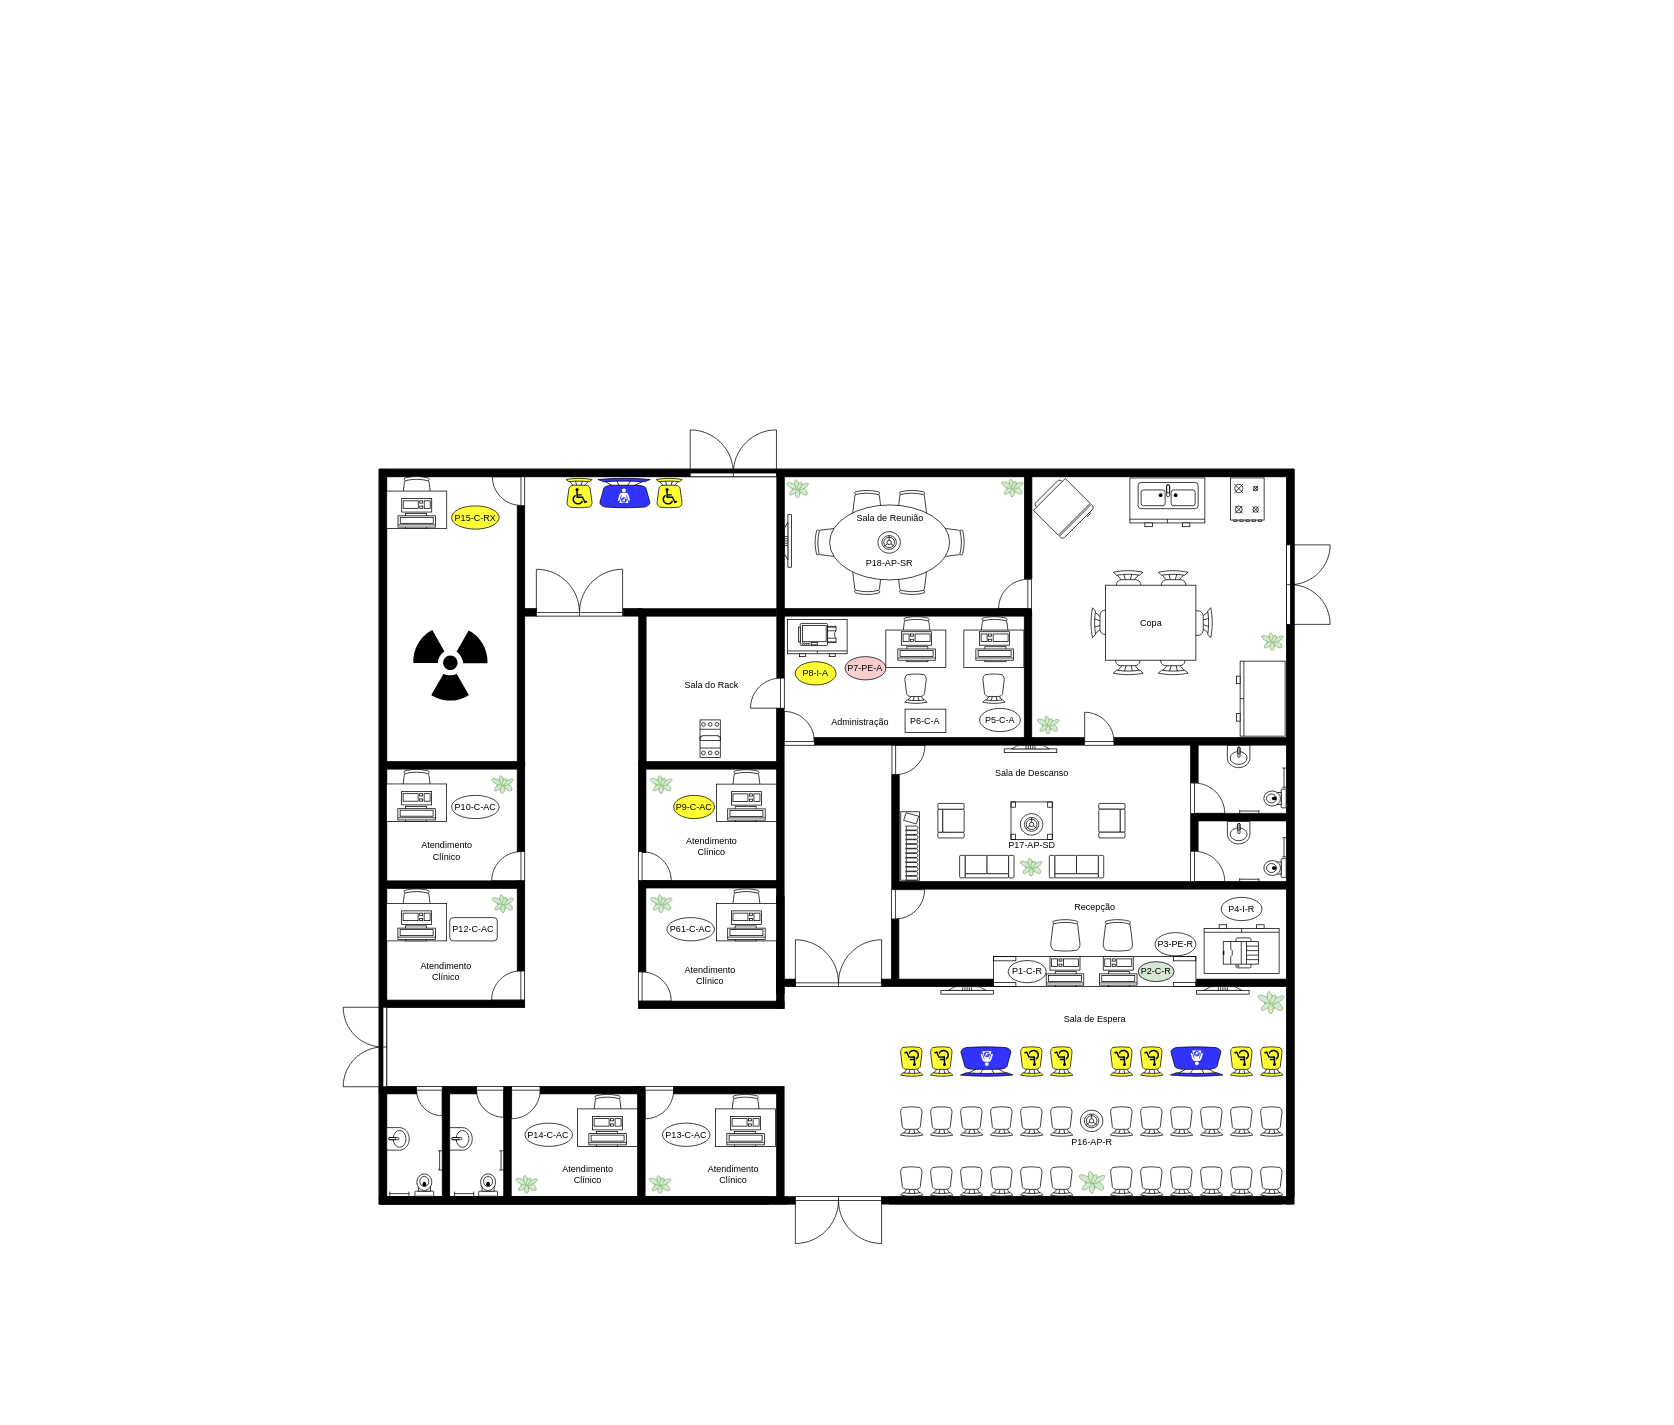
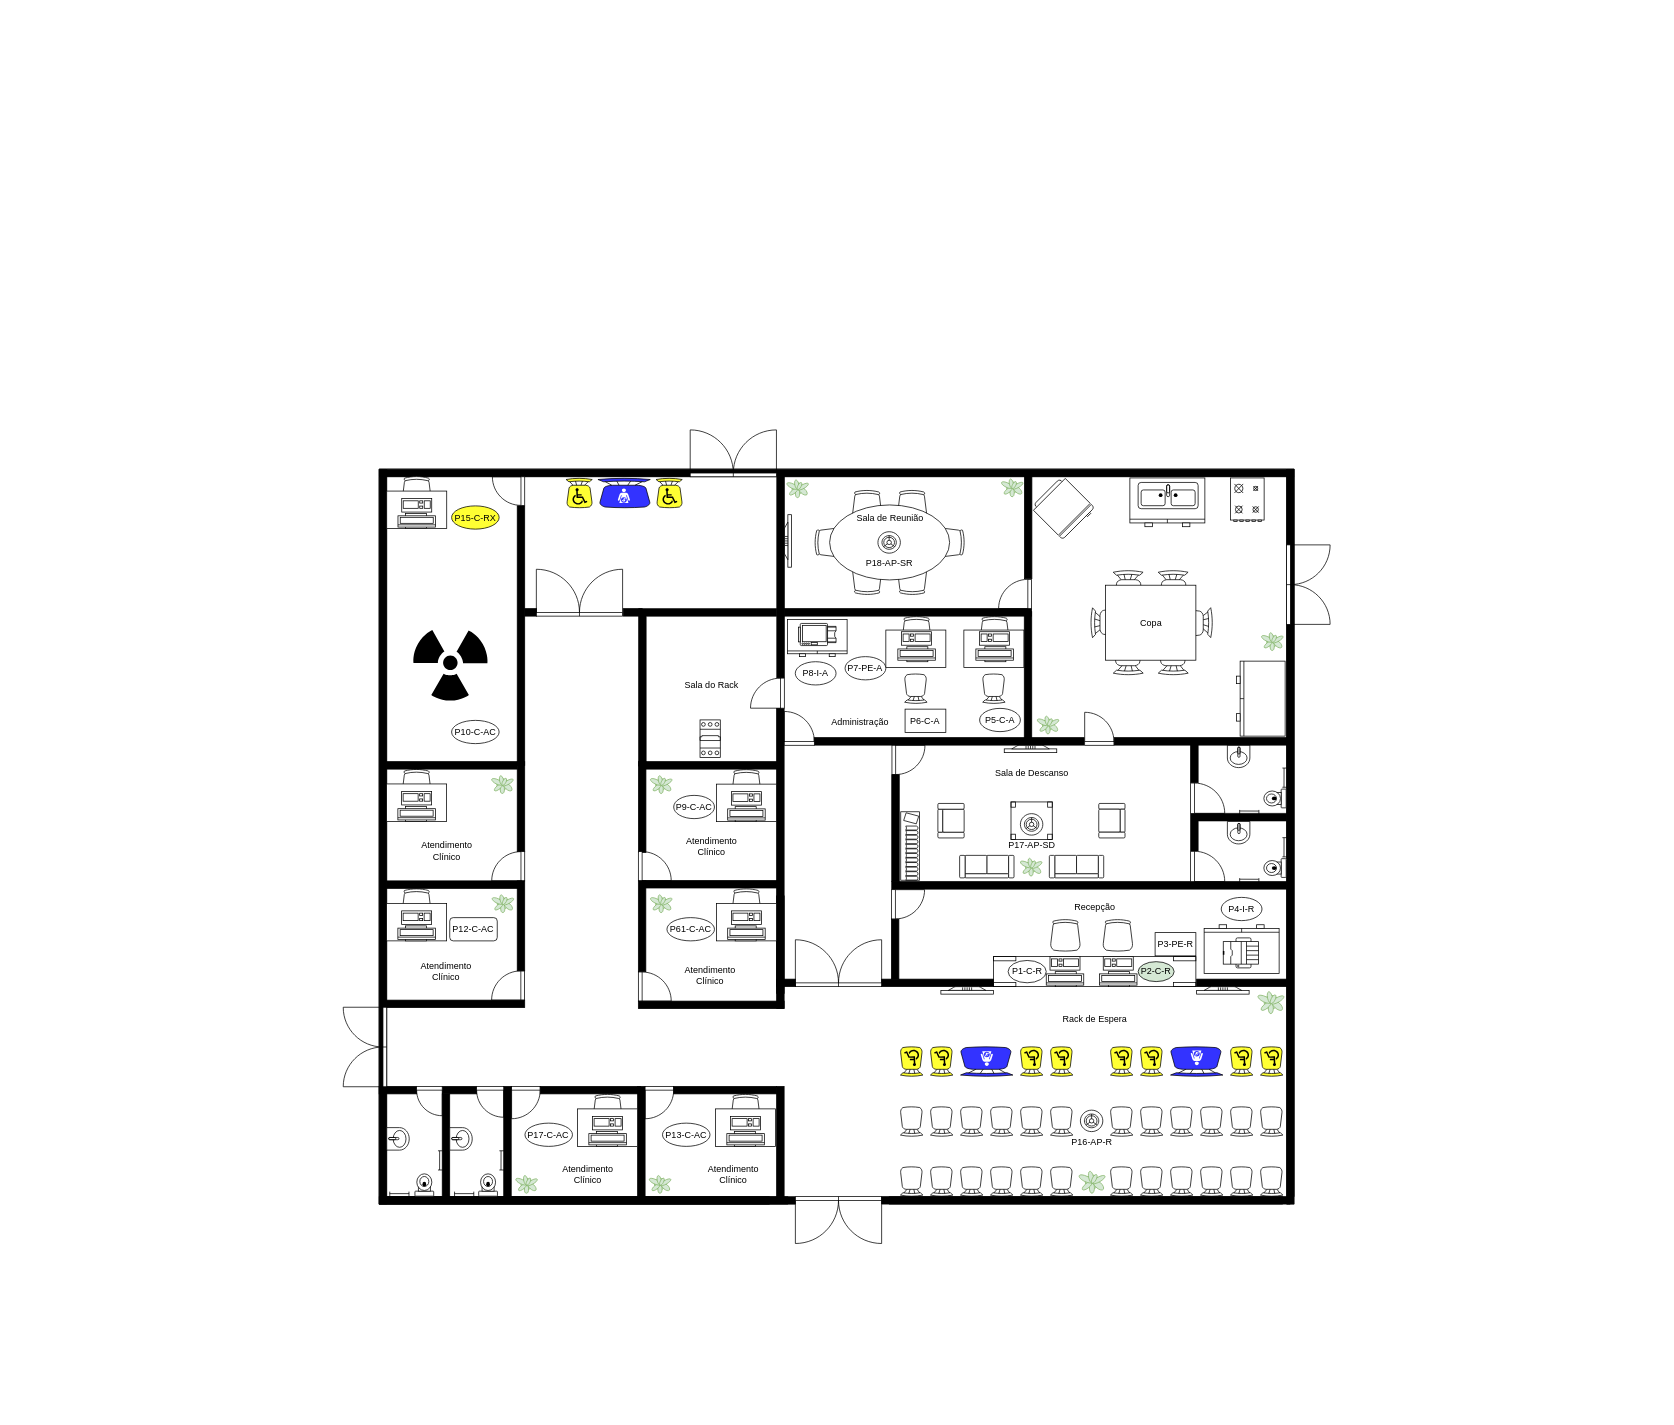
(865, 668) -> (865, 668)
(816, 673) -> (816, 673)
(475, 807) -> (475, 732)
(694, 807) -> (694, 807)
(1175, 944) -> (1175, 944)
(1095, 1020) -> (1095, 1020)
(548, 1135) -> (548, 1135)
